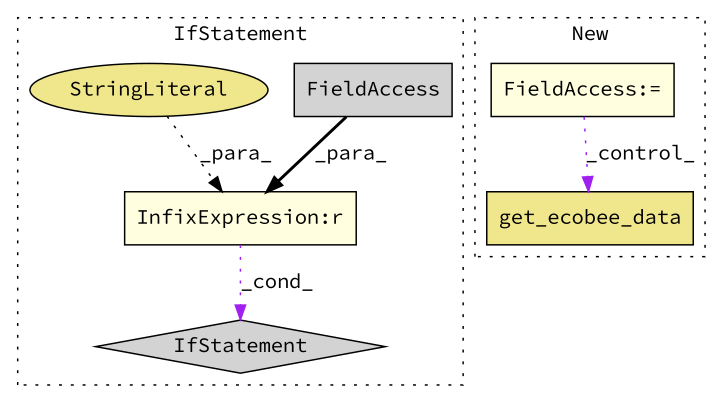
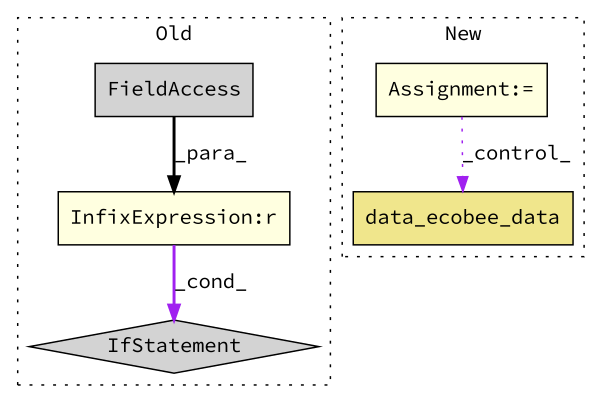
(240, 35) -> (174, 35)
(149, 90) -> none
(583, 90) -> (462, 90)
(590, 218) -> (463, 218)
(240, 275) -> (174, 275)
